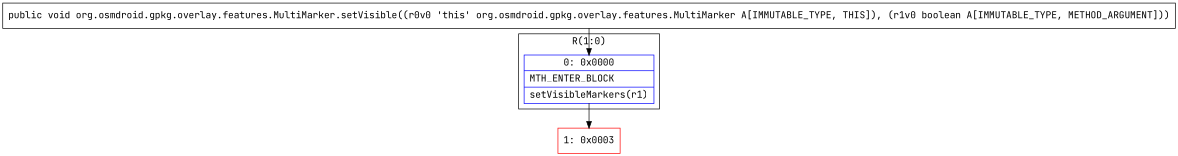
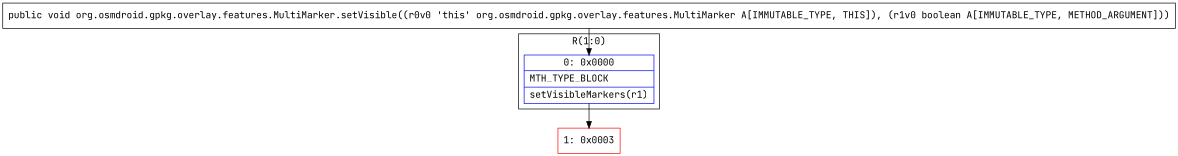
(572, 79) -> (569, 79)
